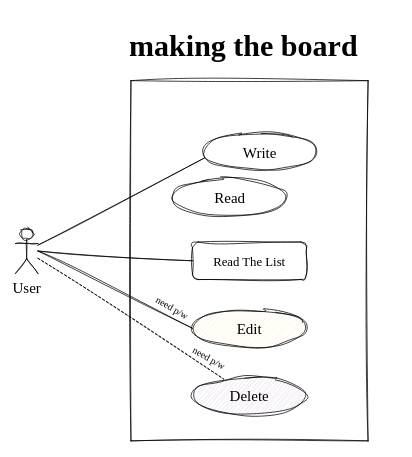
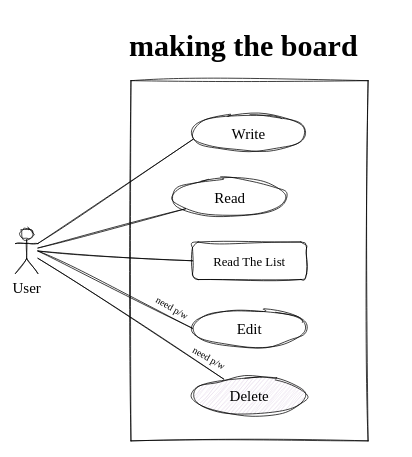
(260, 152) -> (249, 133)
none -> (112, 228)
(249, 328) -> (249, 328)
(177, 349) -> (177, 349)
